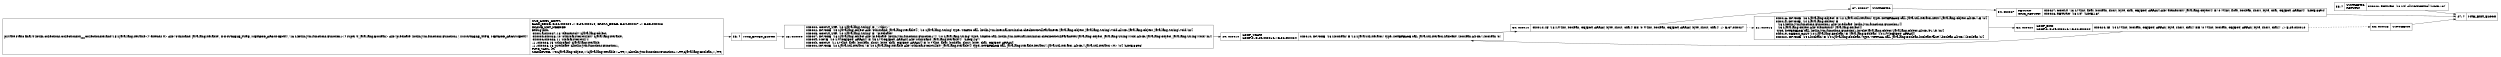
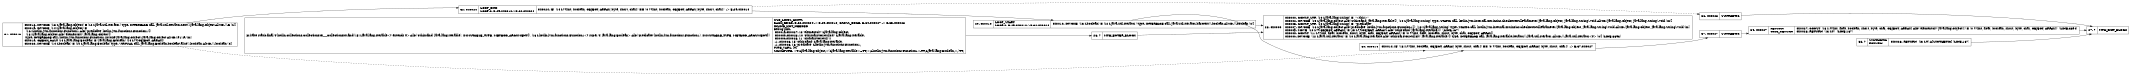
(1749, 28) -> (800, 73)
(1216, 37) -> (1258, 25)
